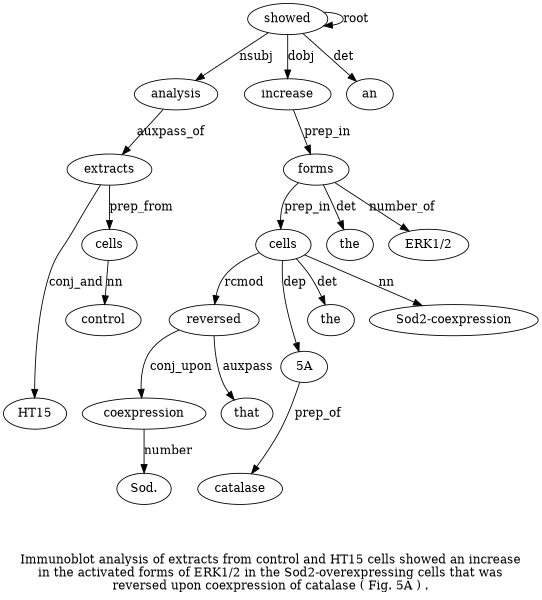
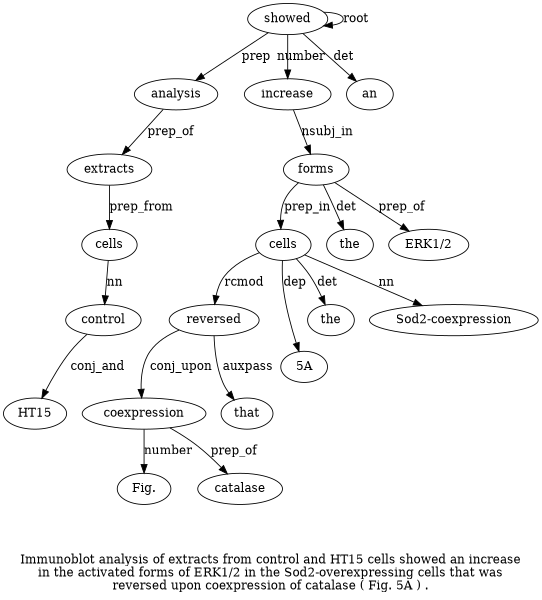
(257, 57) -> (257, 57)
(301, 57) -> (301, 57)
(171, 132) -> (171, 132)
(328, 132) -> (328, 132)
(402, 207) -> (402, 207)
(48, 280) -> (64, 360)
(282, 426) -> (197, 446)
(144, 489) -> (144, 489)
